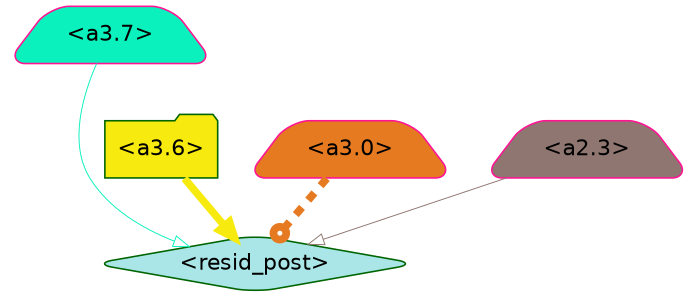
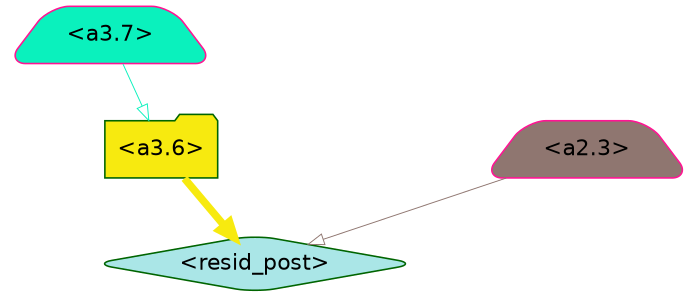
(350, 149) -> none
(87, 173) -> (133, 85)
